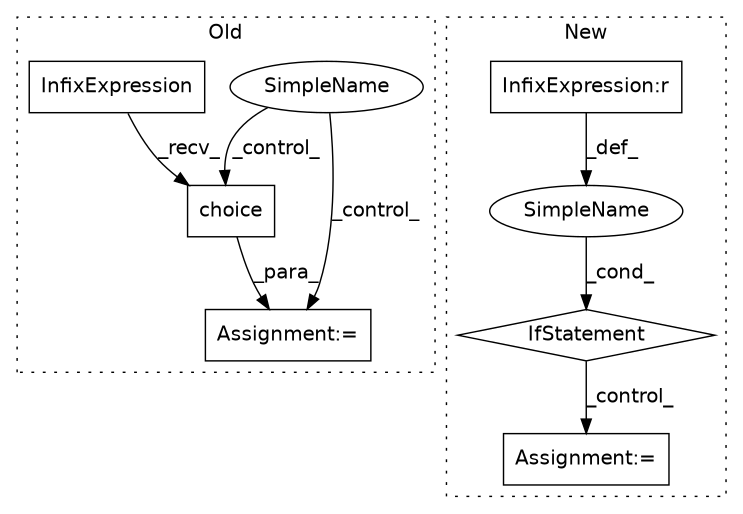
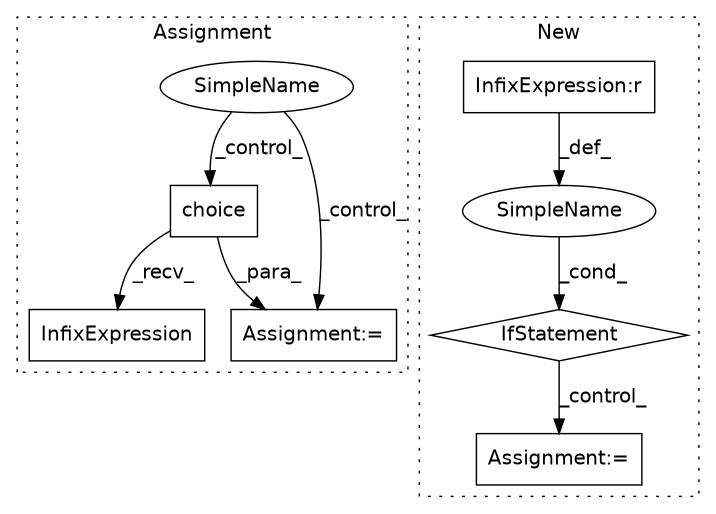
(226, 34) -> (213, 34)
(149, 148) -> (137, 257)
